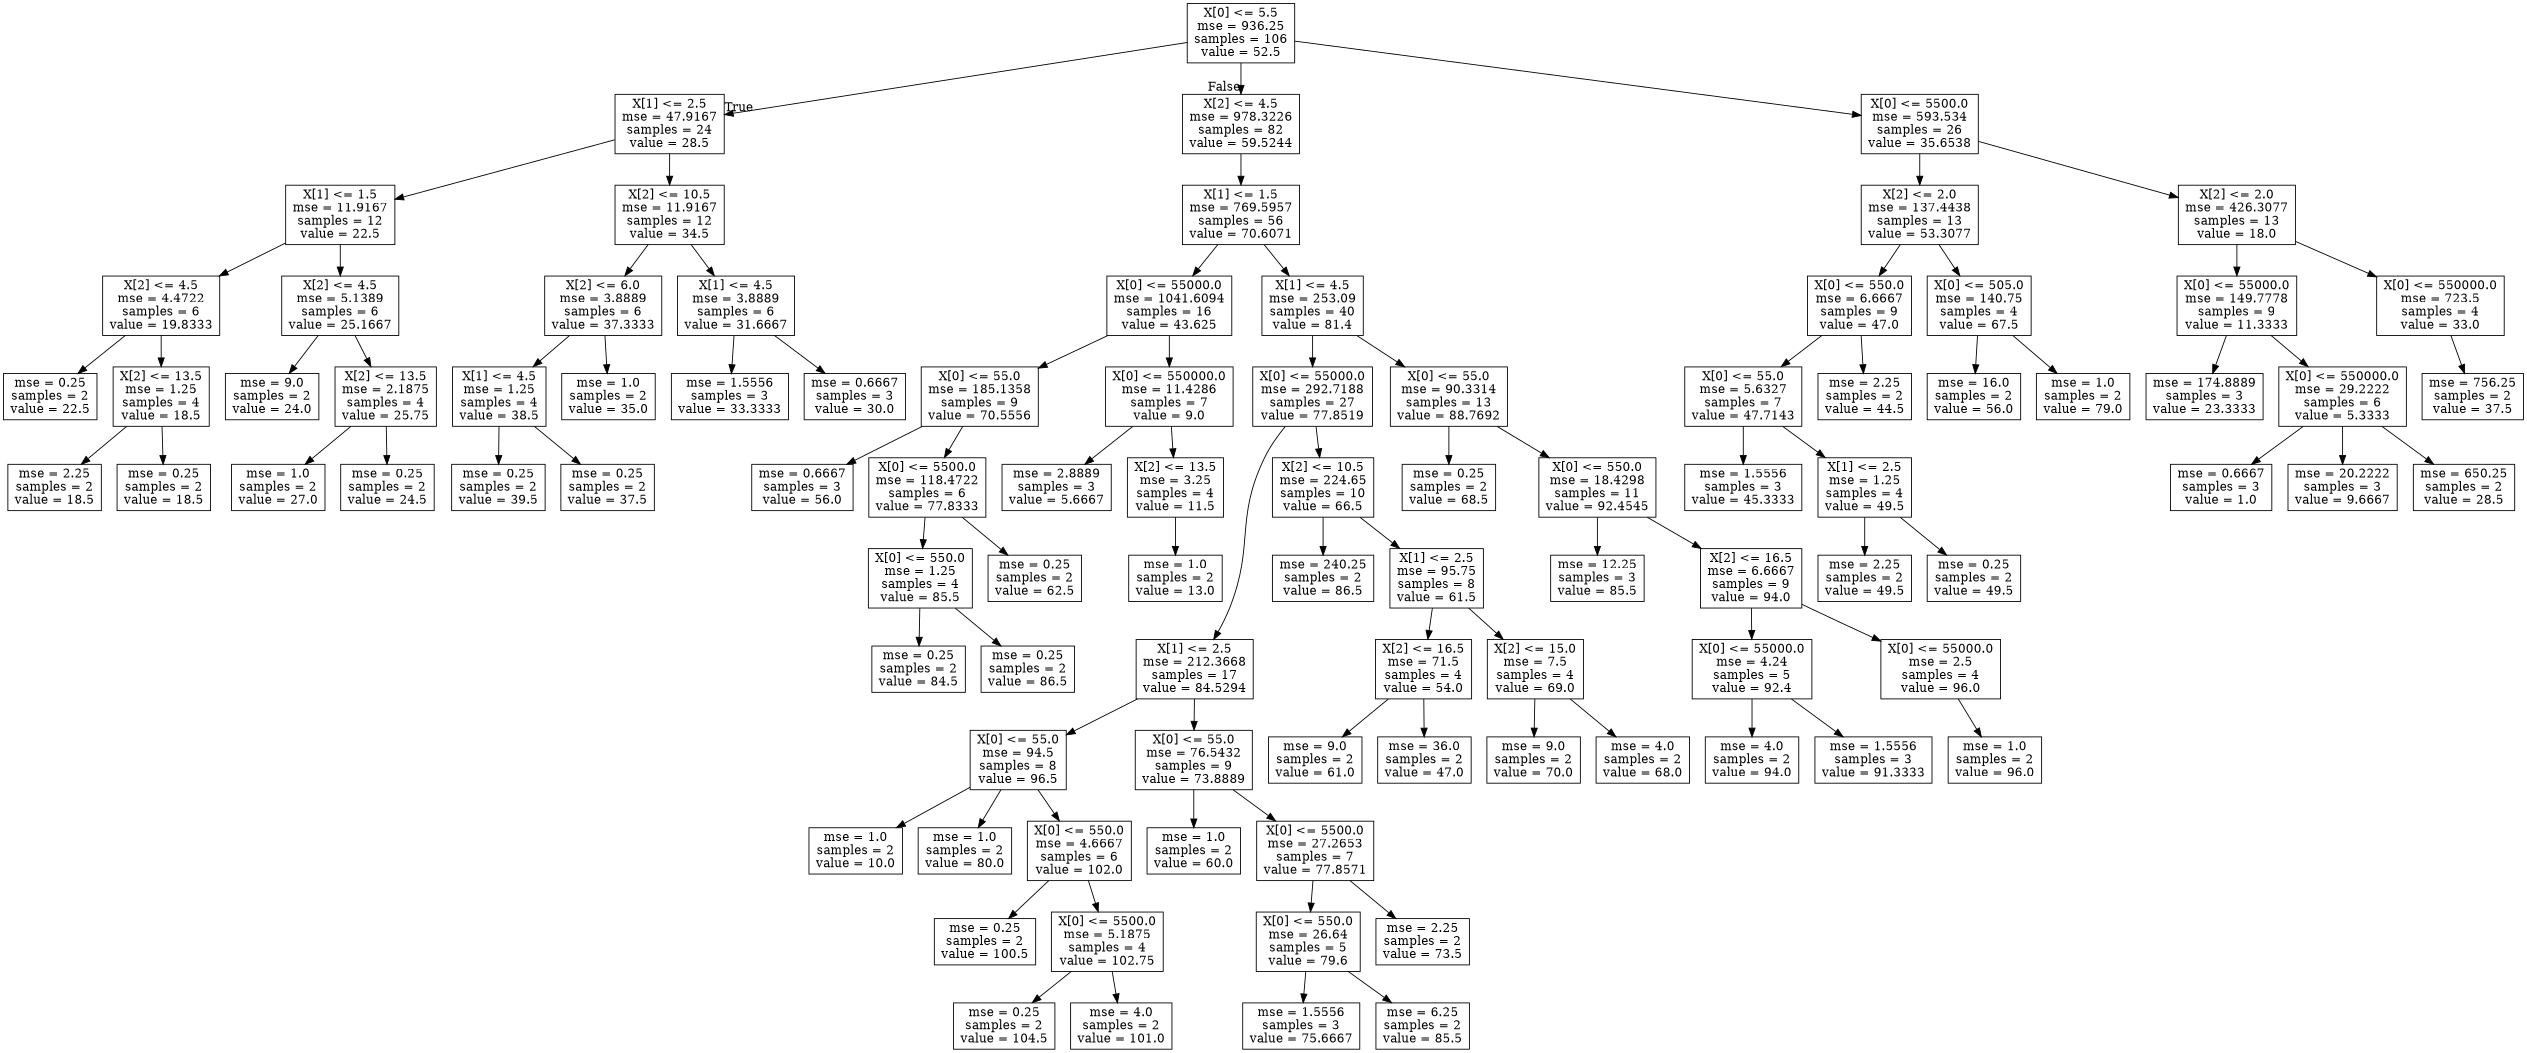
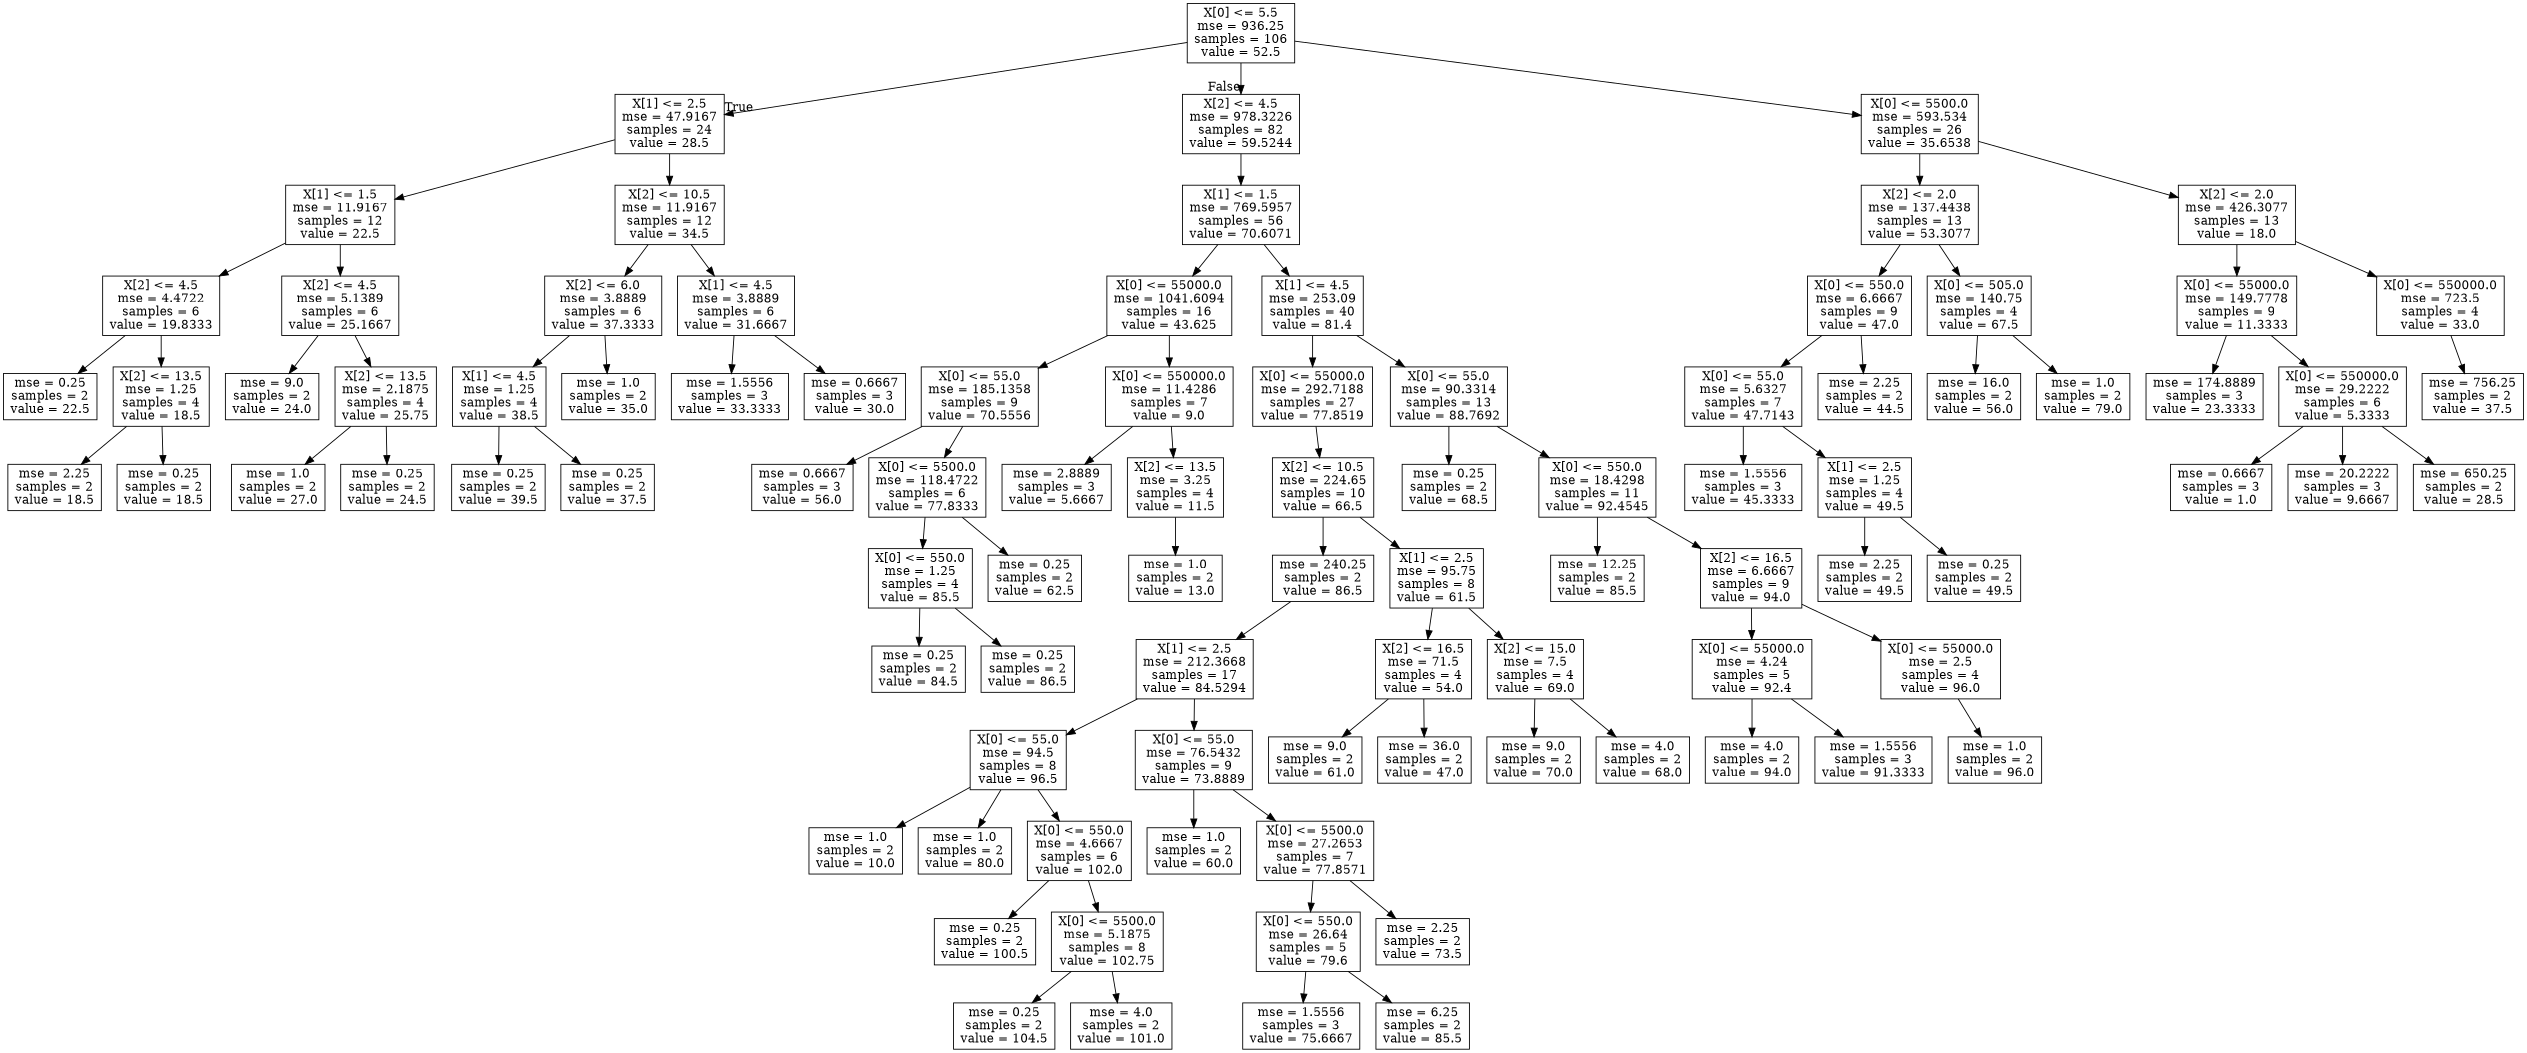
(1246, 527) -> (1267, 618)
(1597, 578) -> (1597, 578)
(1107, 942) -> (1107, 942)
